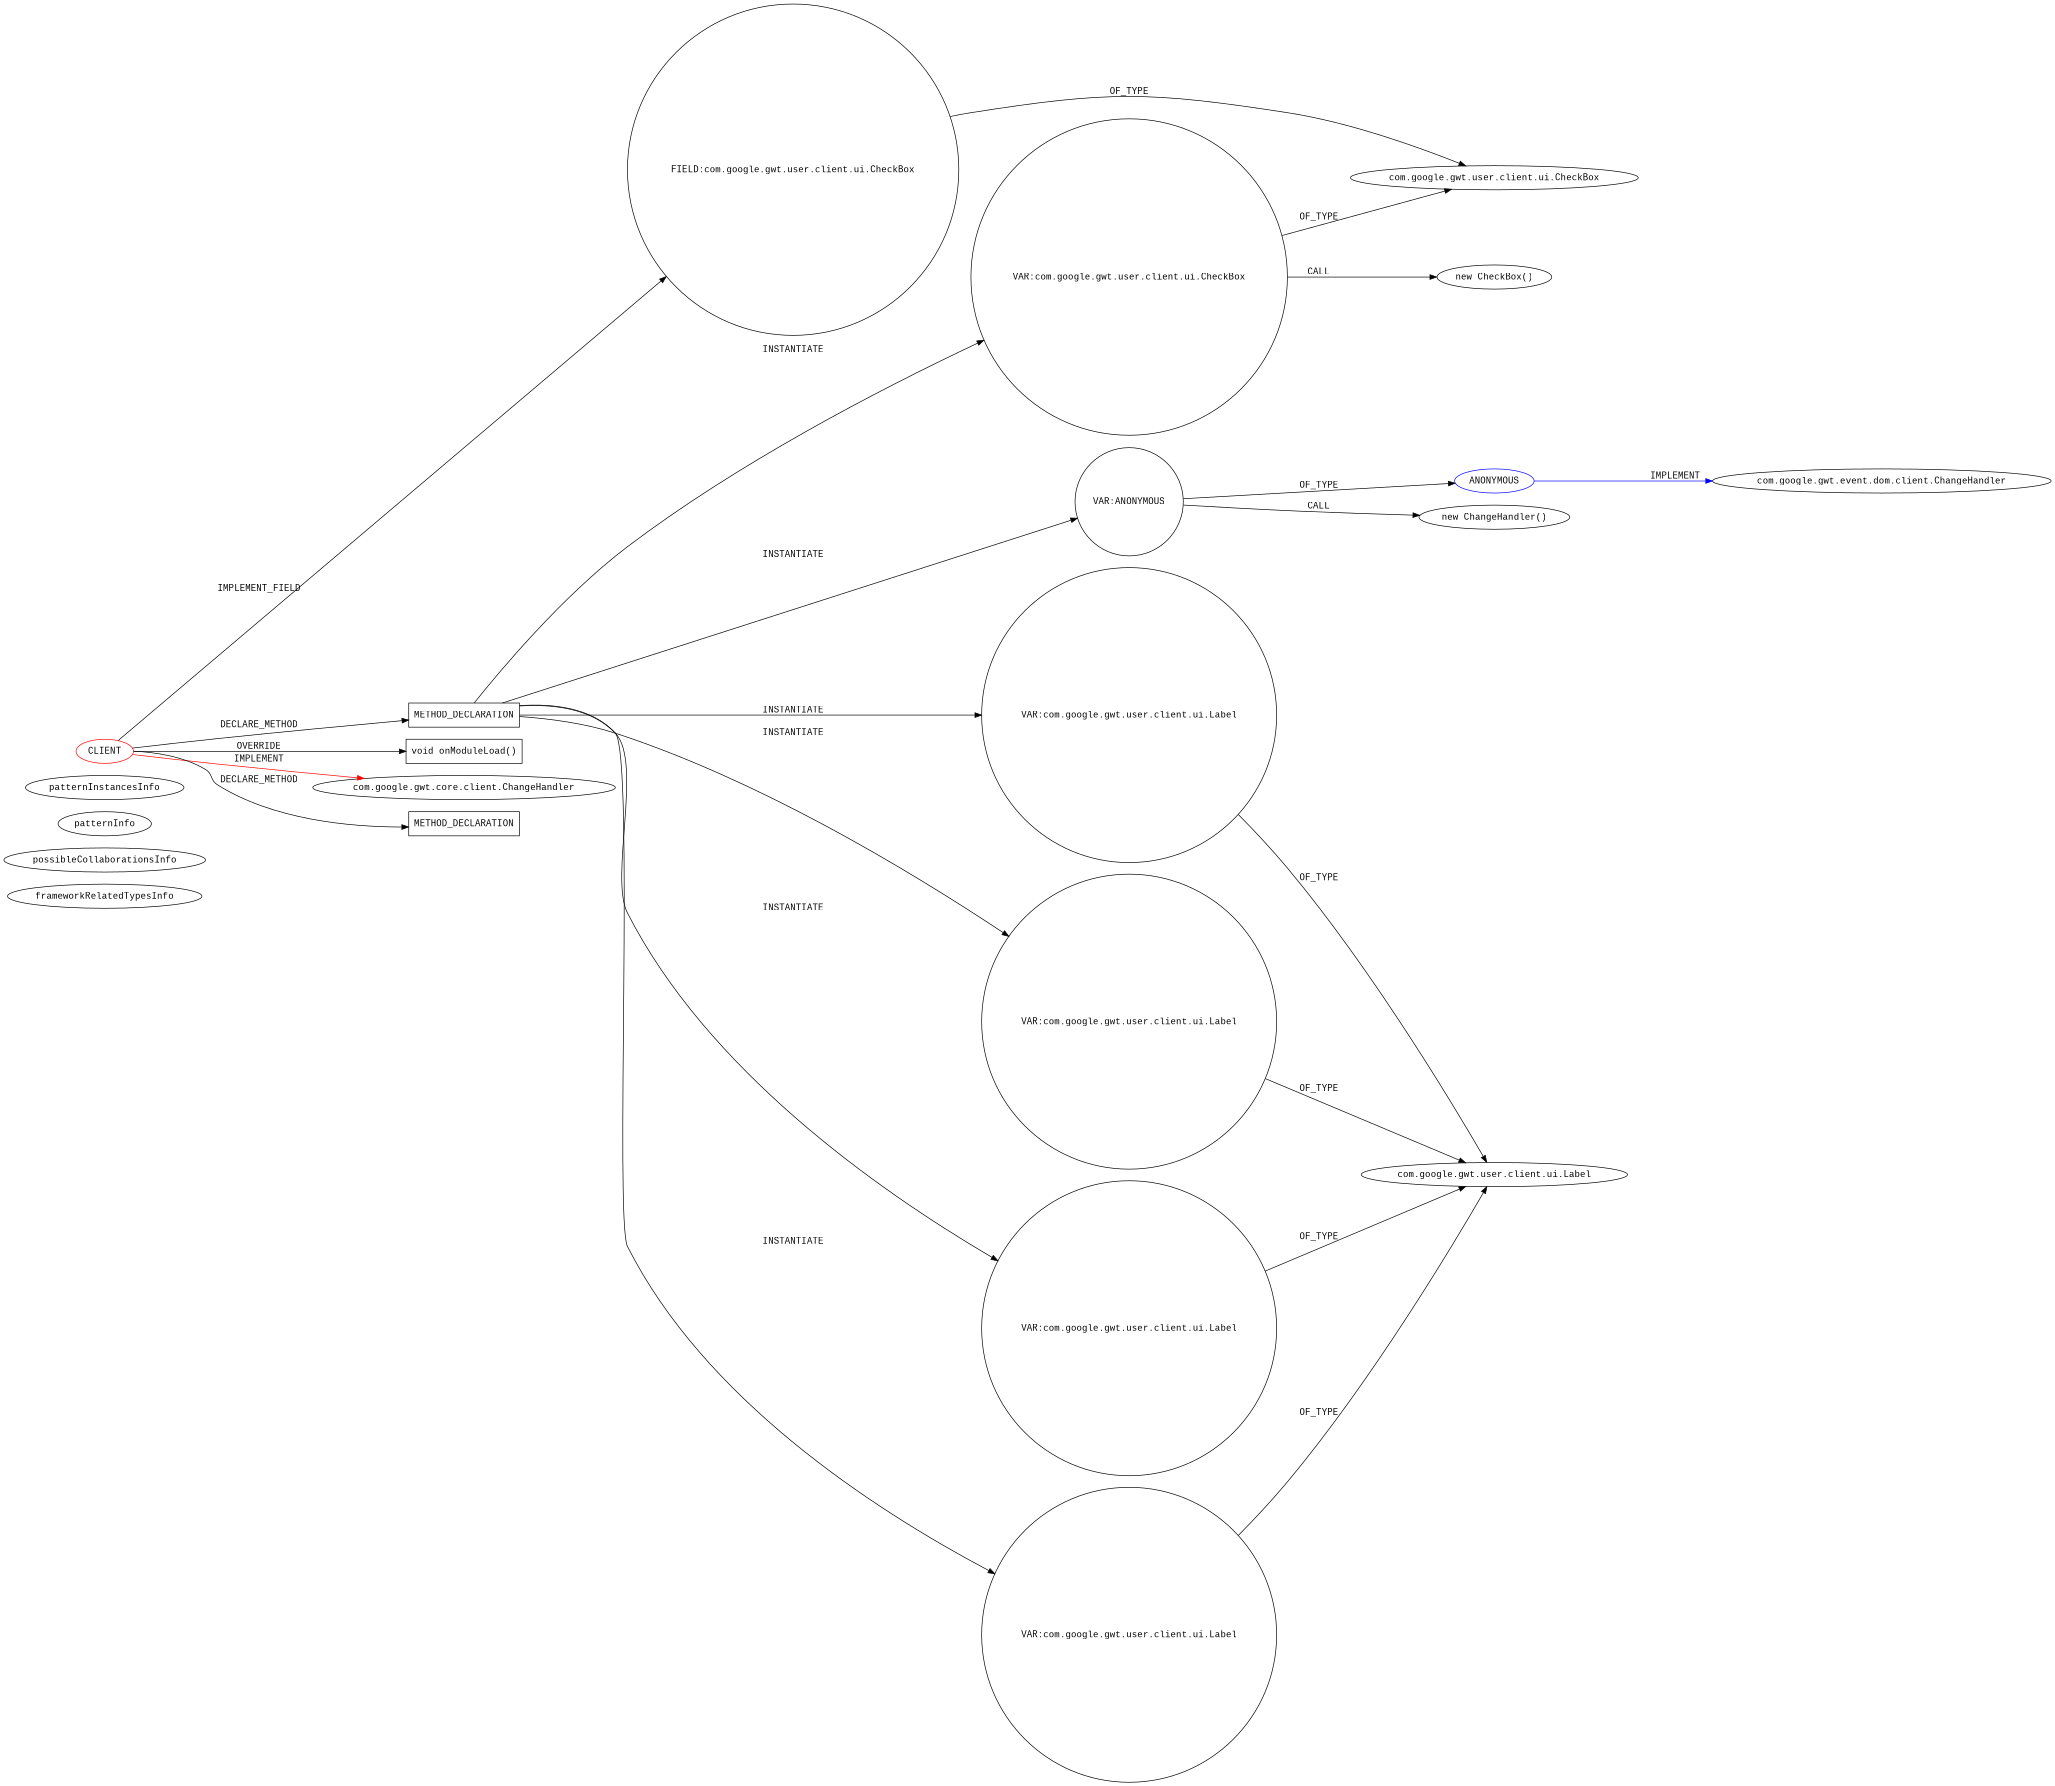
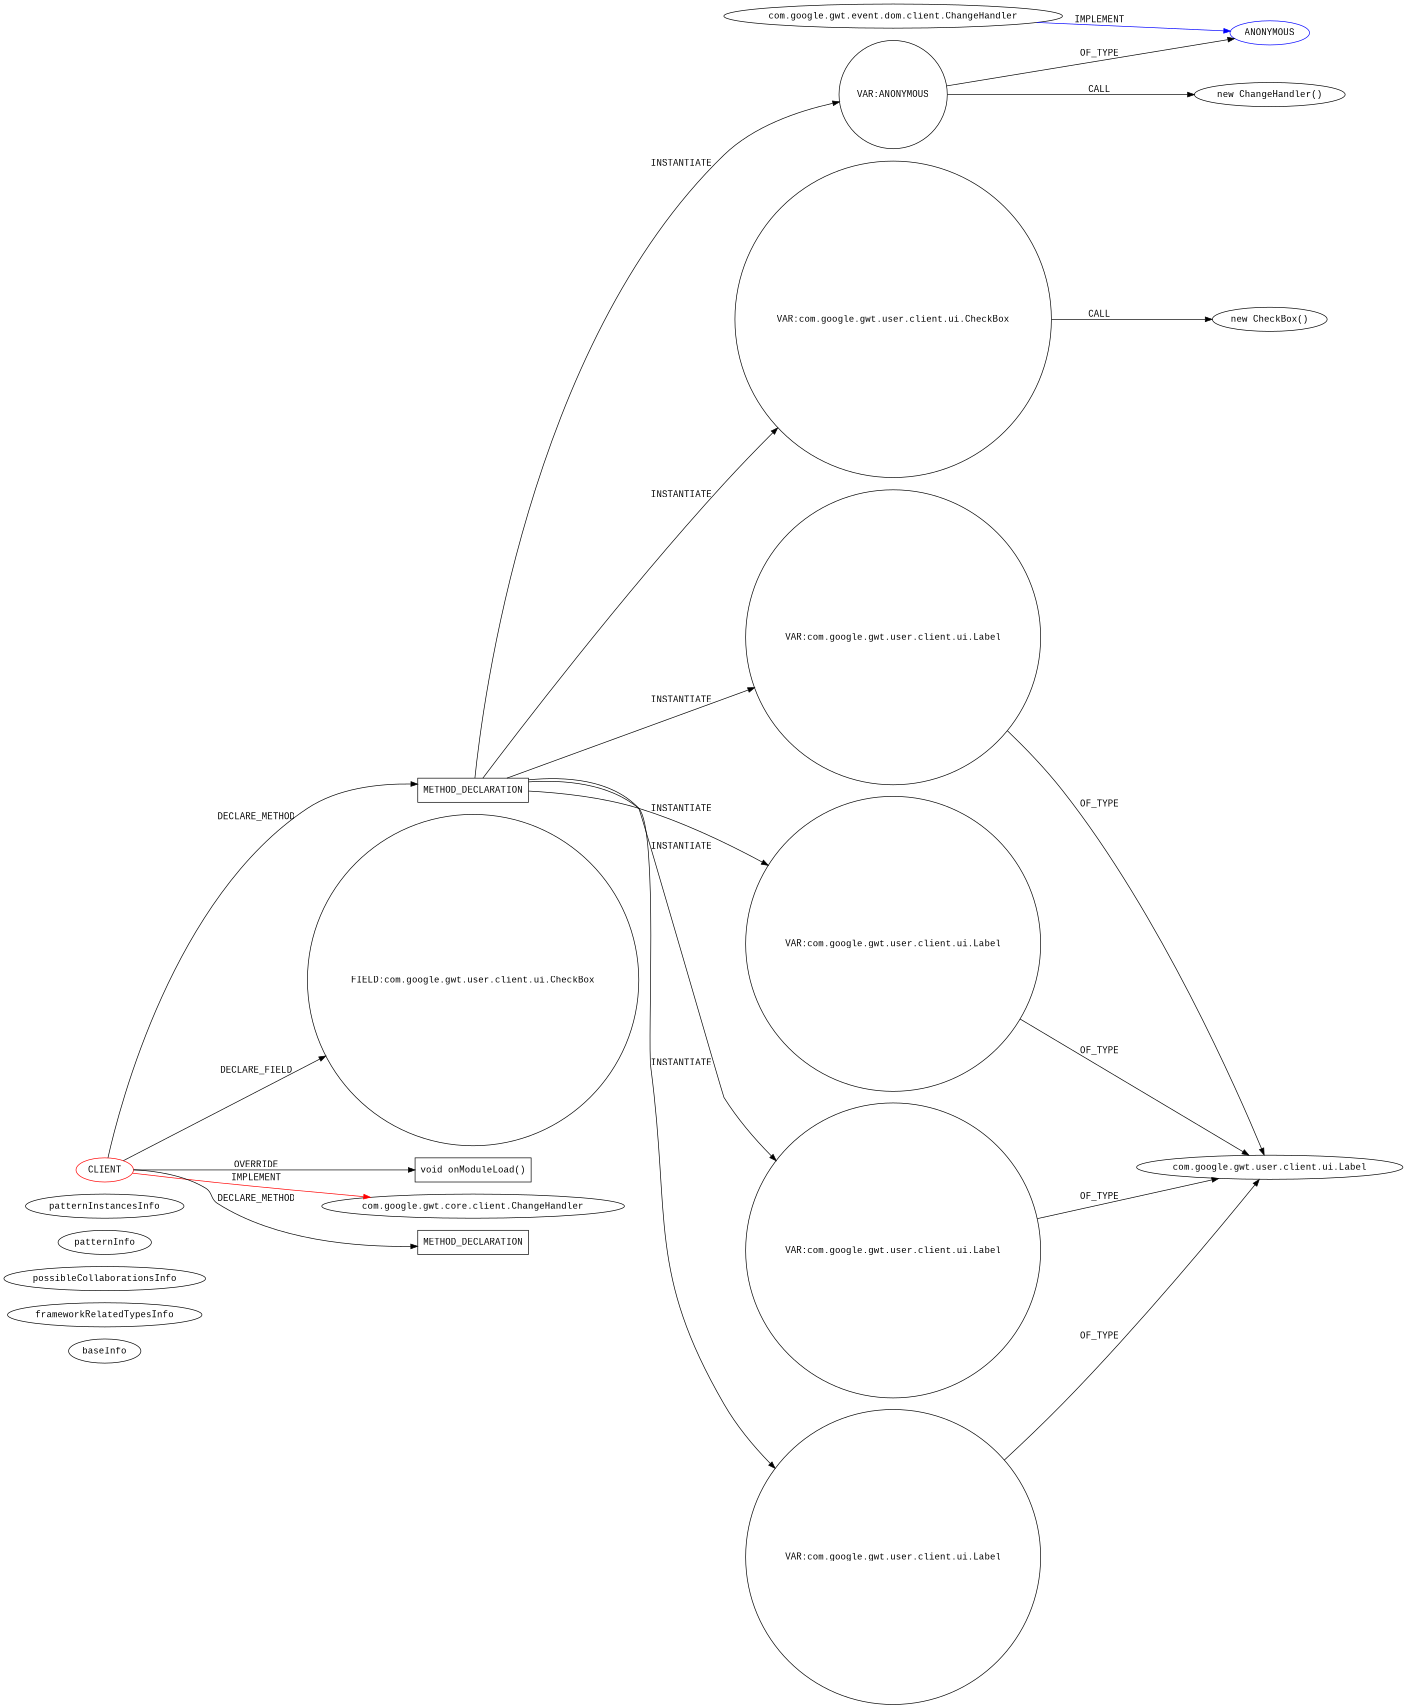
(1494, 178) -> none
(1620, 481) -> (1130, 27)
(259, 589) -> (256, 1070)
none -> (105, 1351)
